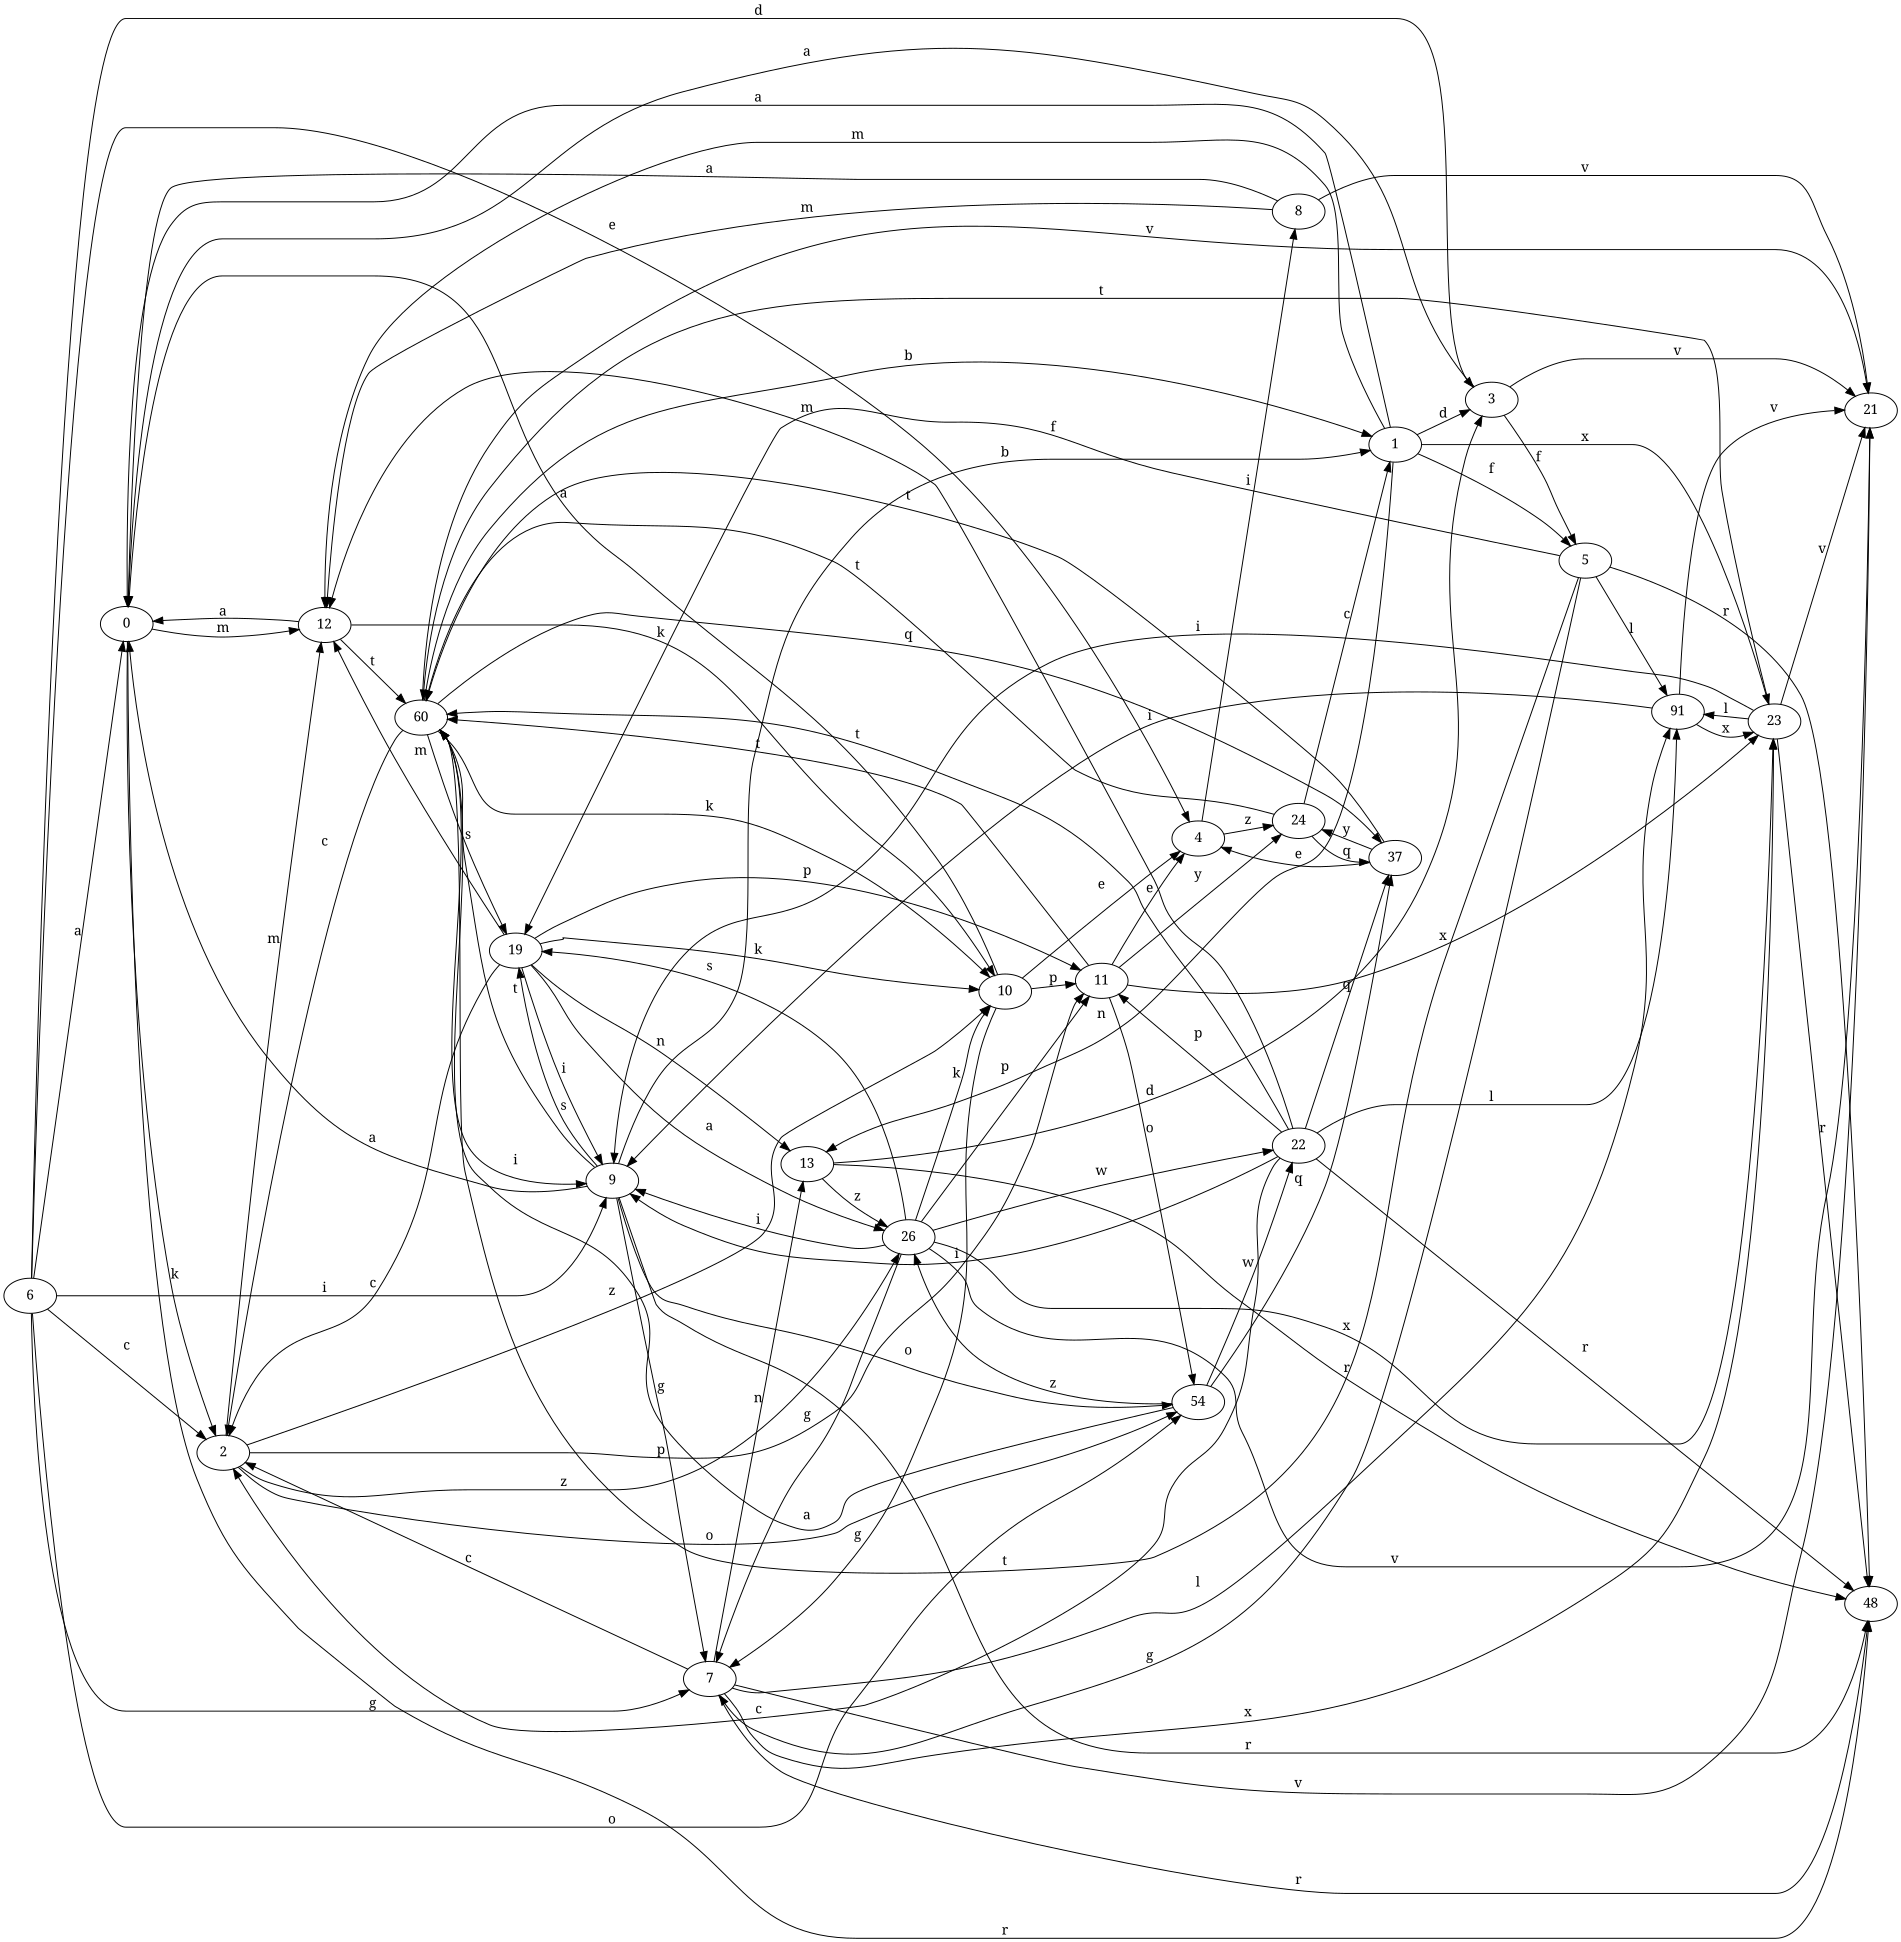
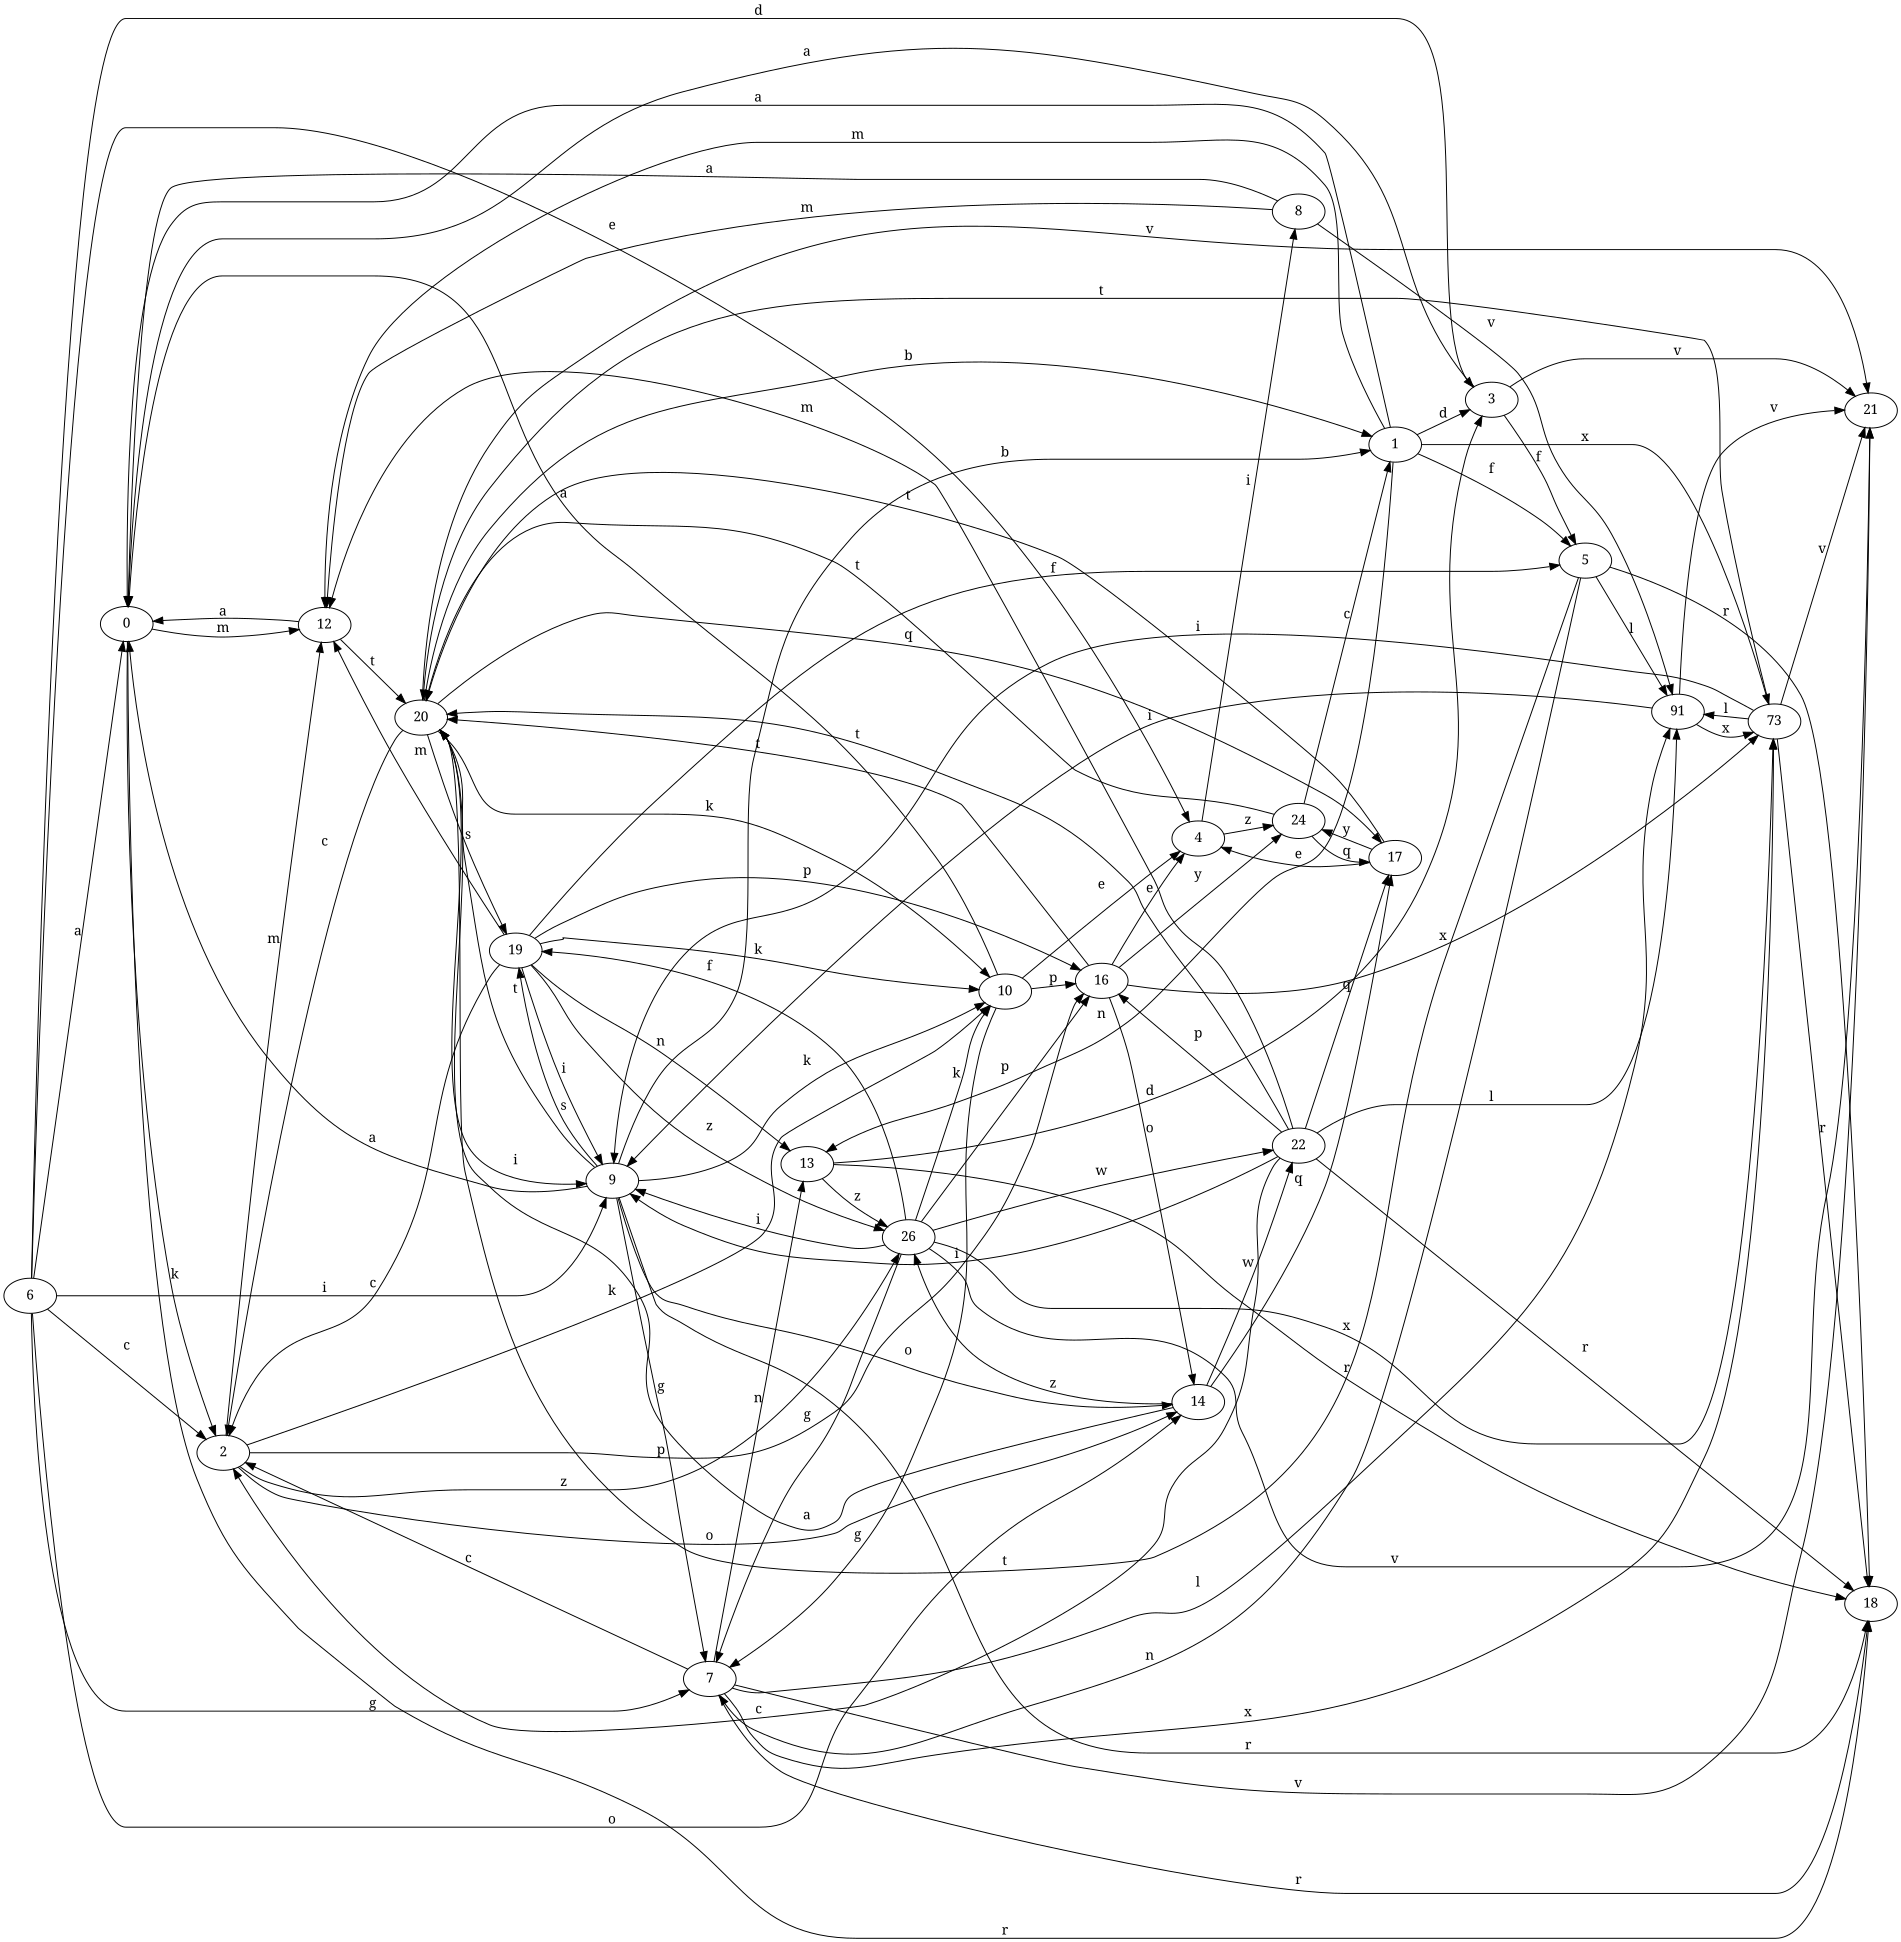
(1664, 176) -> (1540, 418)
(897, 417) -> (977, 589)
(725, 684) -> (801, 1090)
(421, 718) -> (421, 718)
(1775, 722) -> (1775, 722)
(1395, 858) -> (1395, 858)
(710, 967) -> (710, 967)
(1102, 981) -> (1102, 981)
(710, 1127) -> (710, 1127)
(612, 1291) -> (612, 1291)
(1198, 1402) -> (1198, 1402)
(1871, 1604) -> (1871, 1604)
(1150, 1656) -> (1150, 1656)
